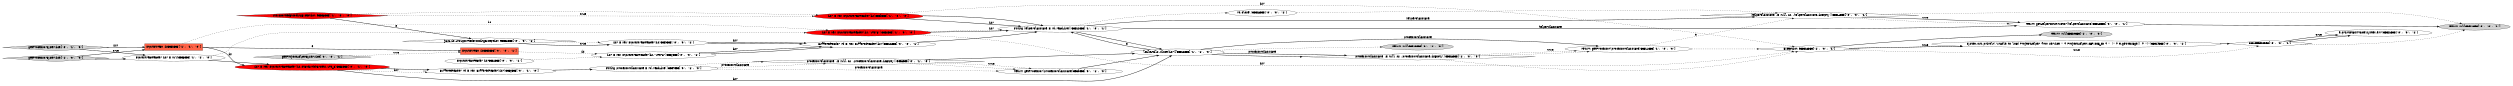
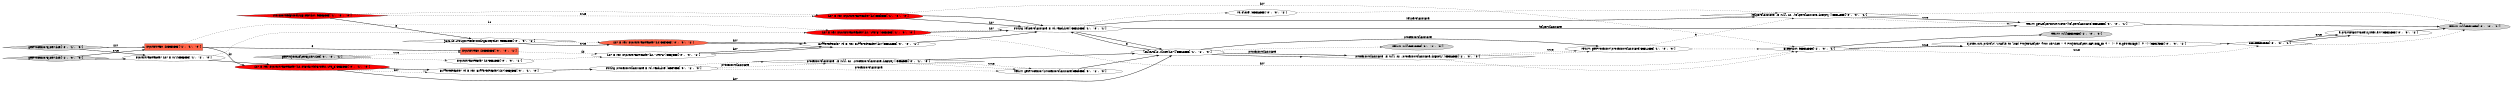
none -> (2430, 30)
(654, 43) -> (654, 43)
none -> (400, 59)
